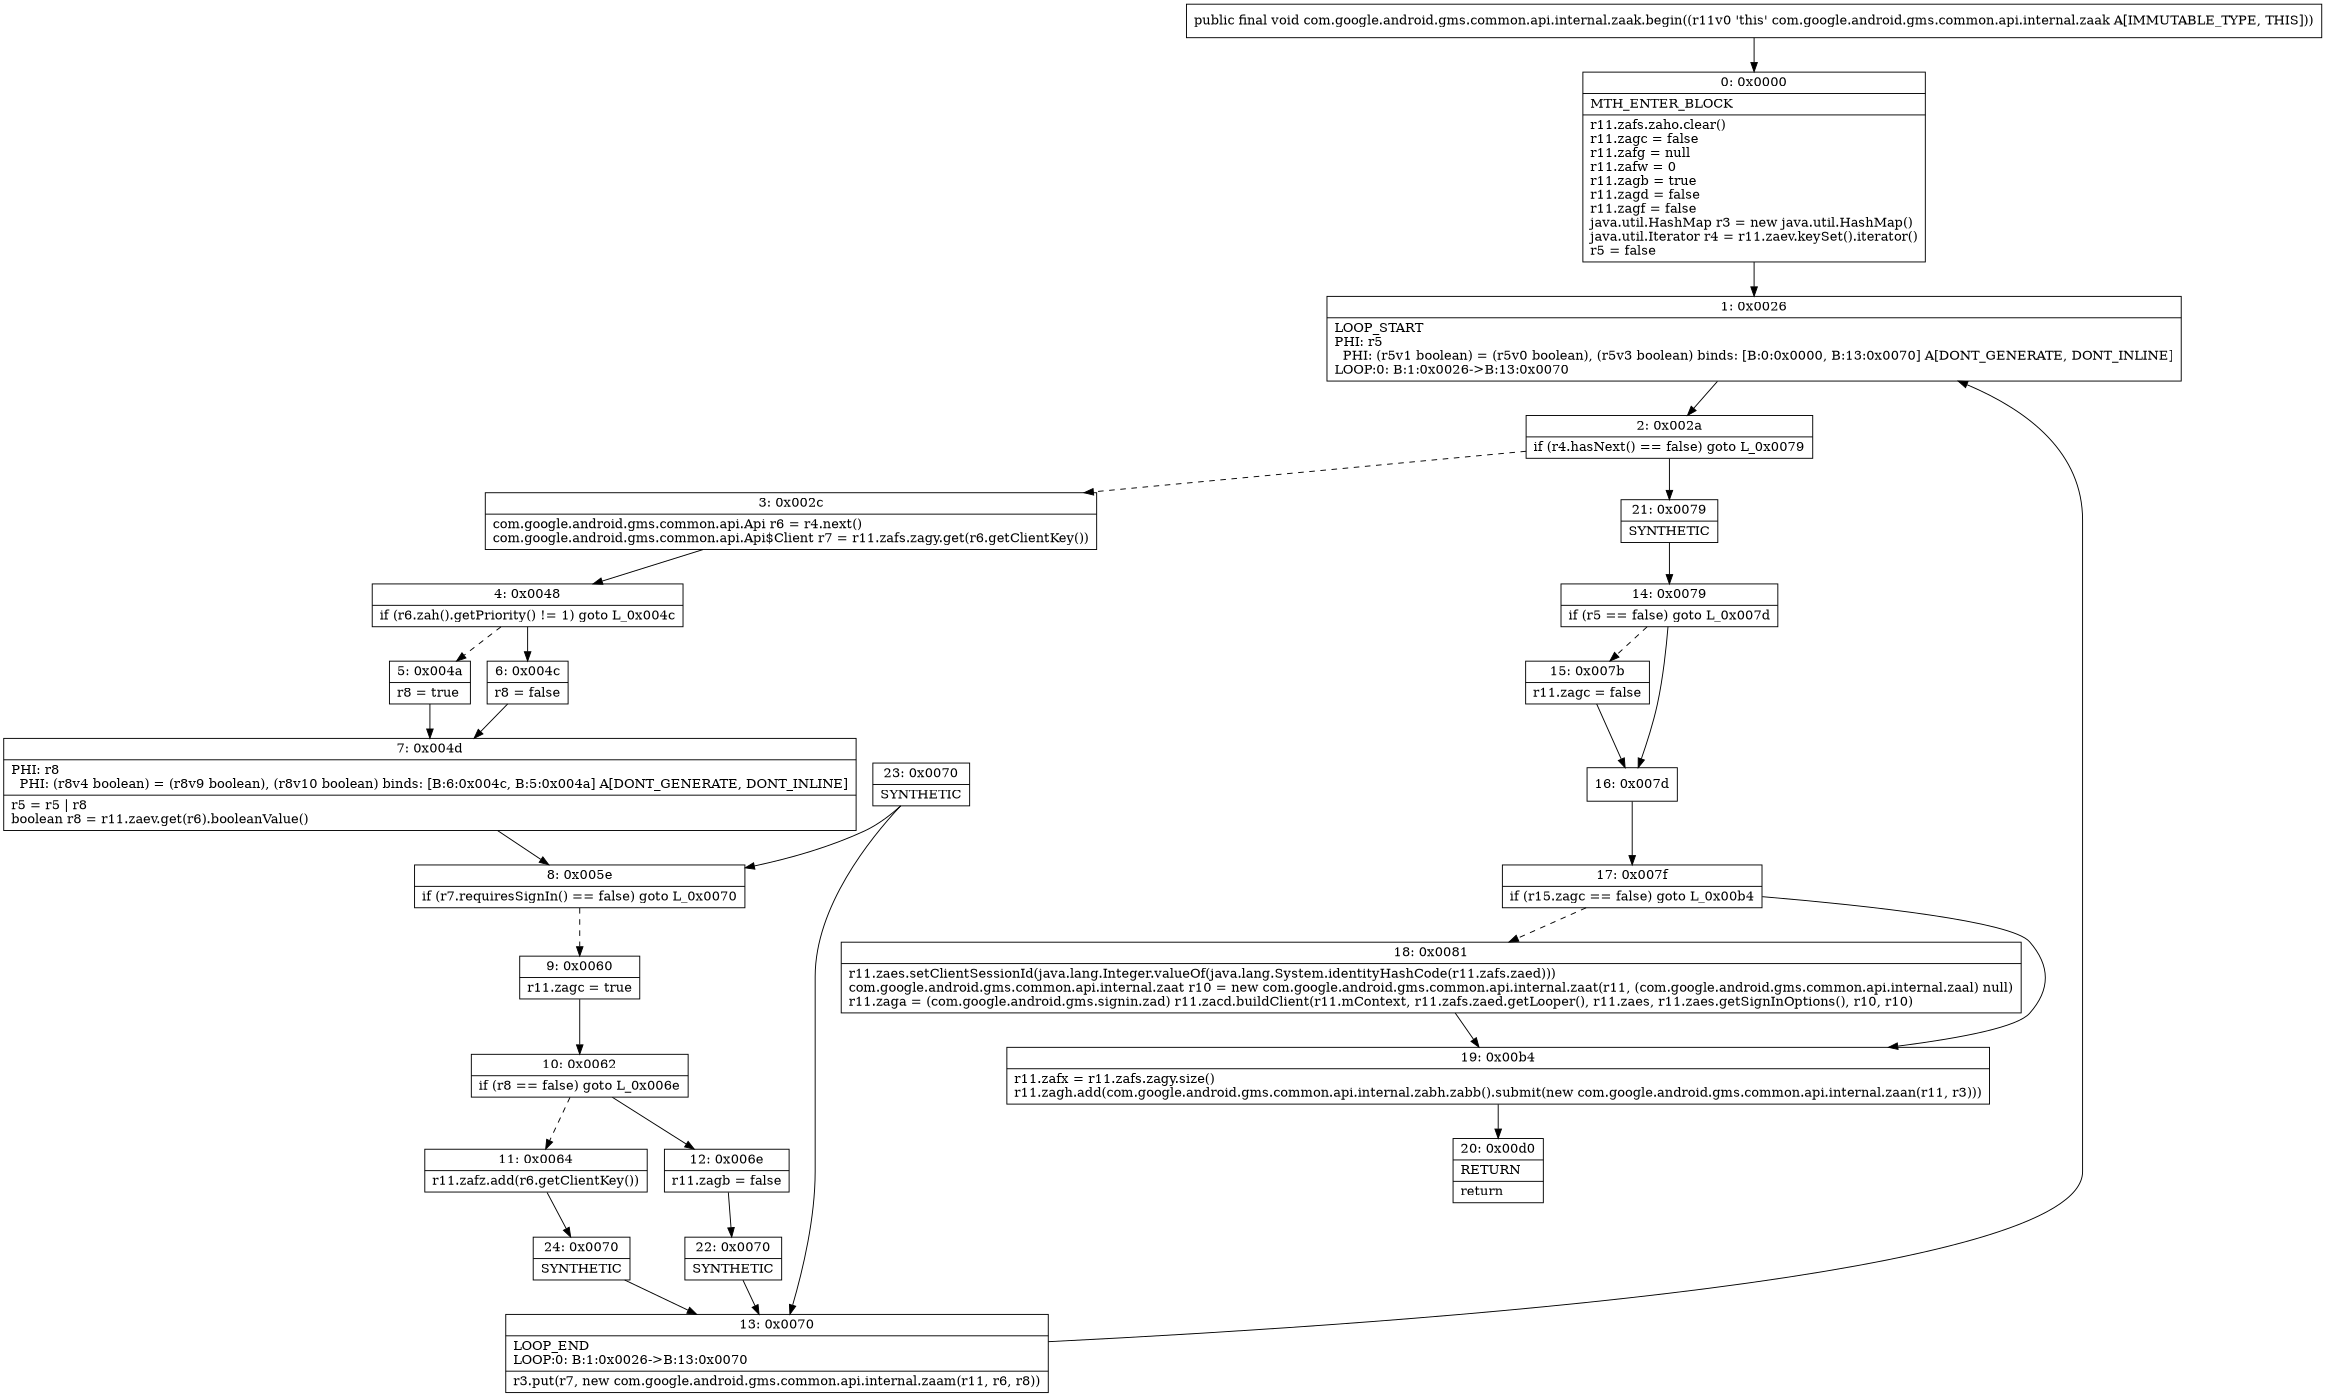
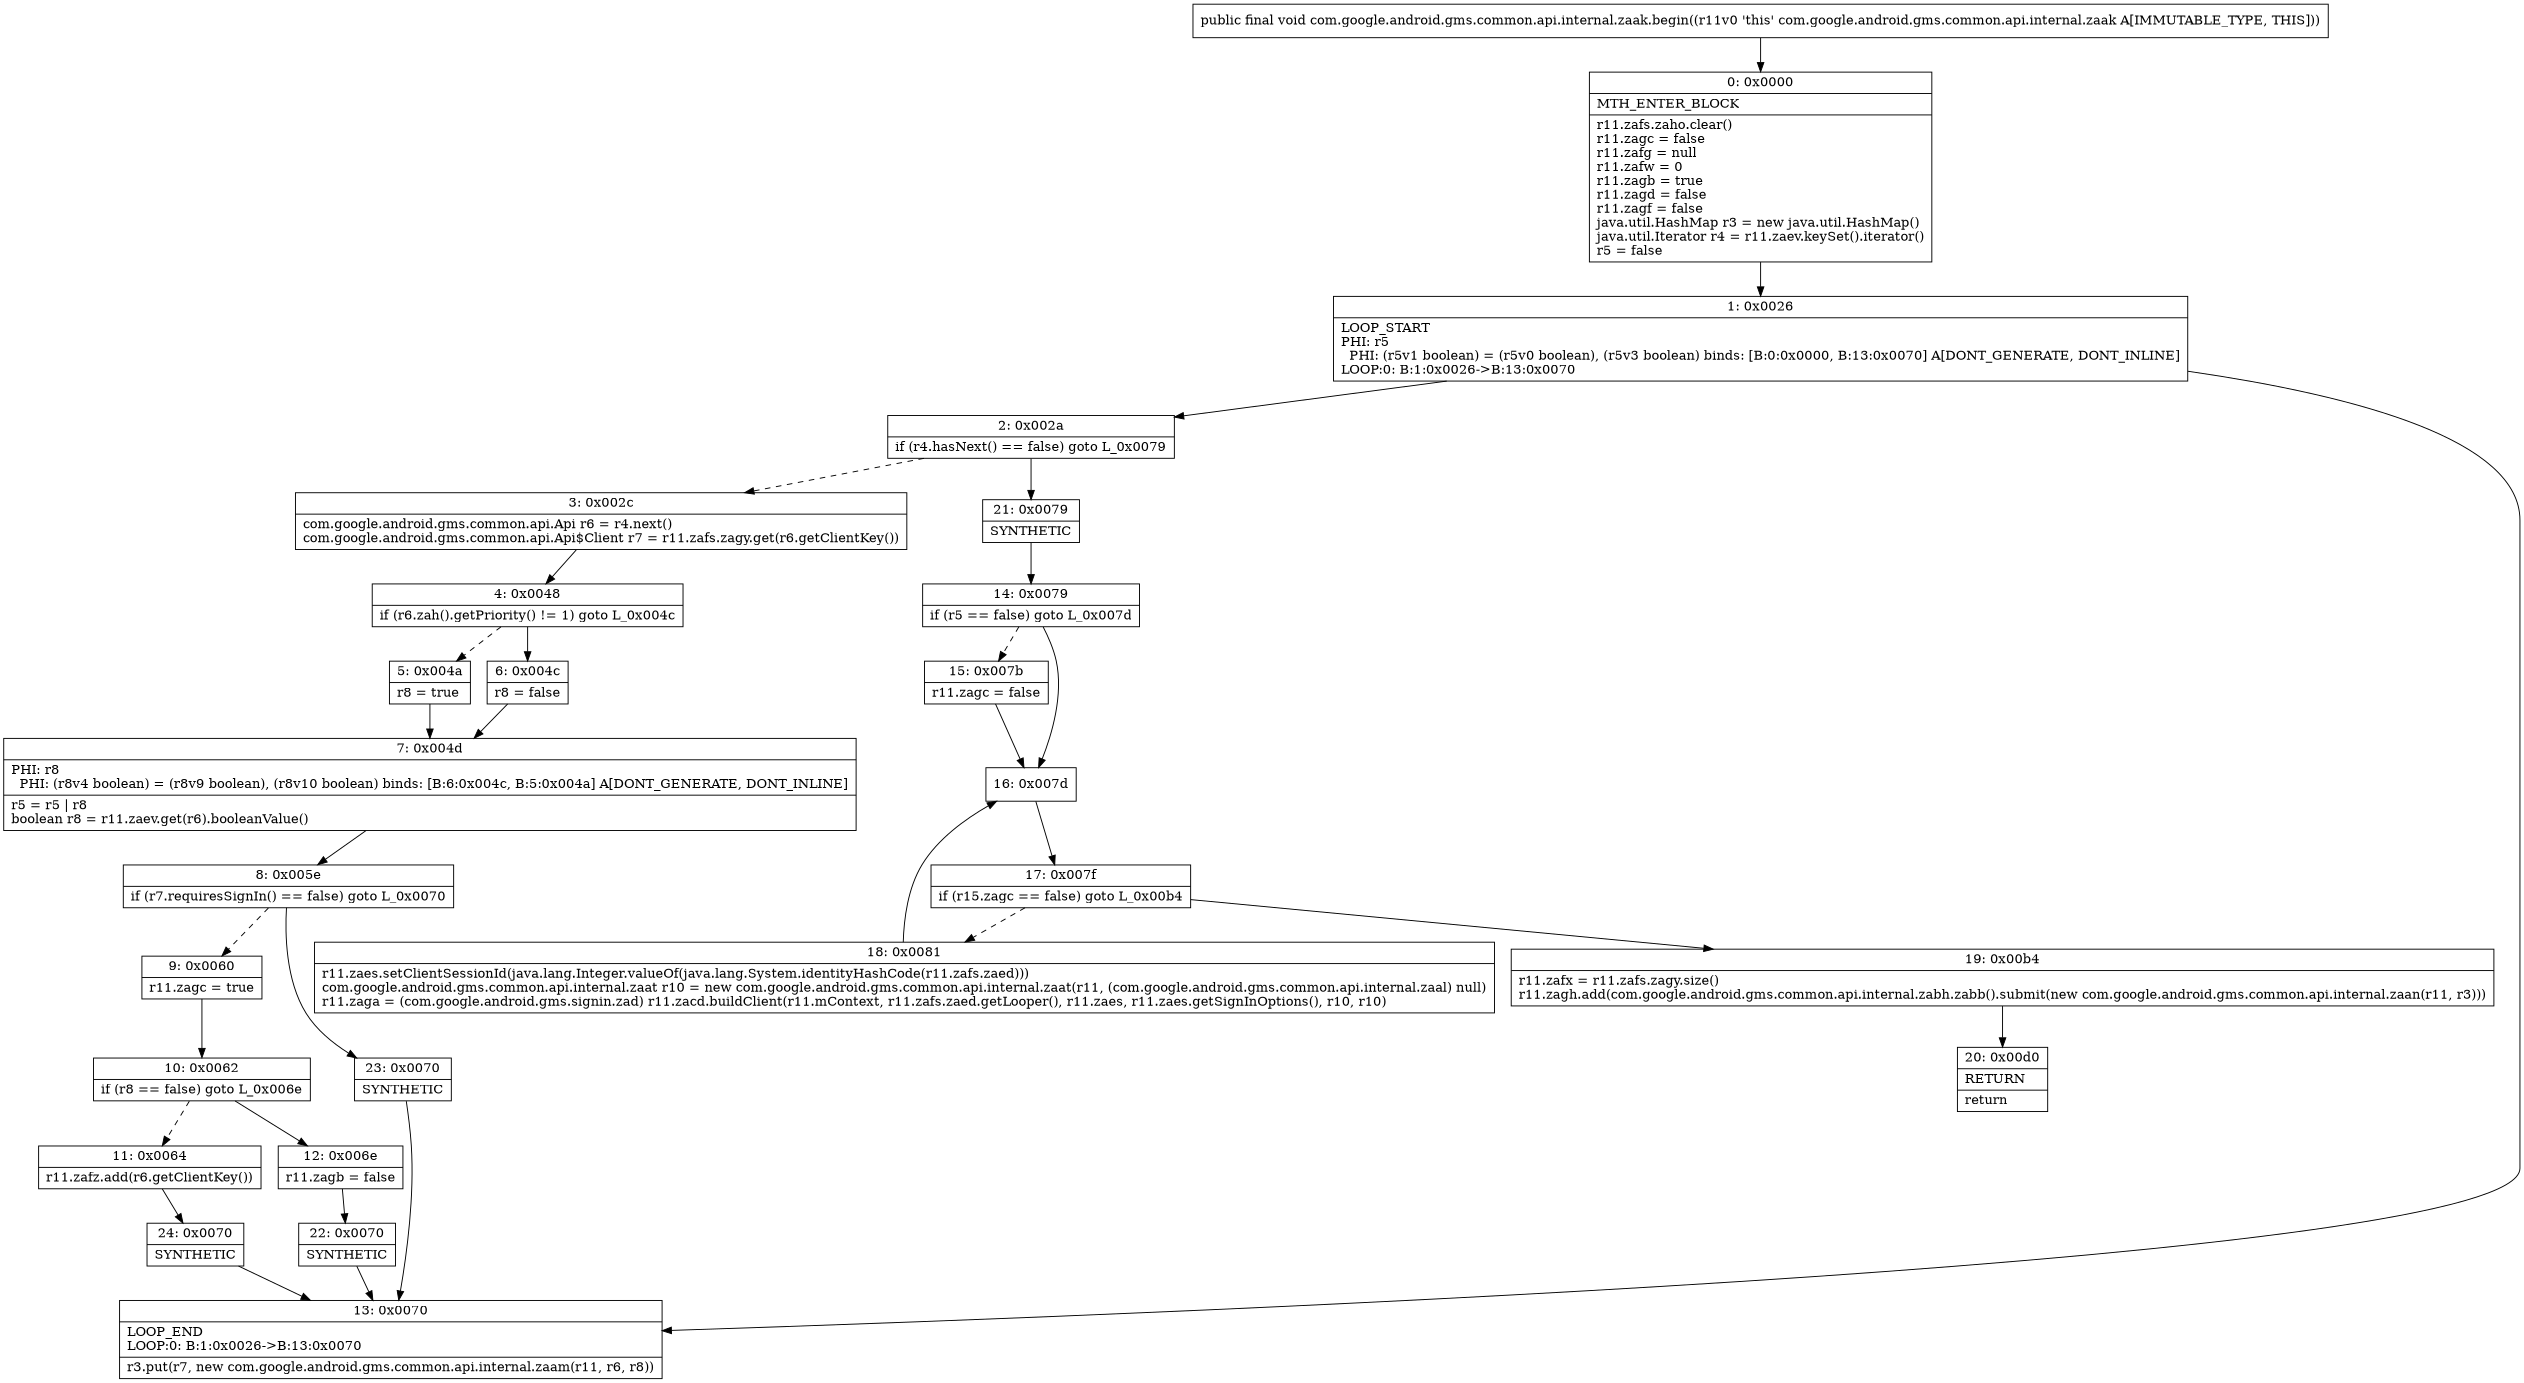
(831, 844) -> (296, 990)
(1464, 1026) -> (925, 861)
(1993, 1232) -> (2117, 1252)
